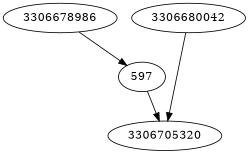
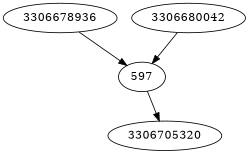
(60, 18) -> (60, 18)
(178, 73) -> (167, 45)
